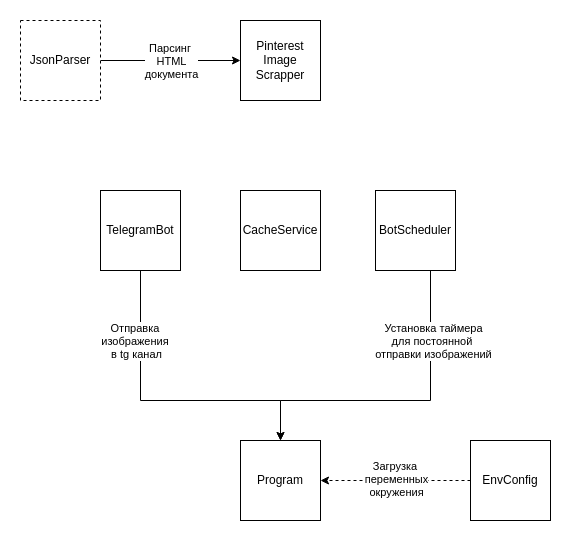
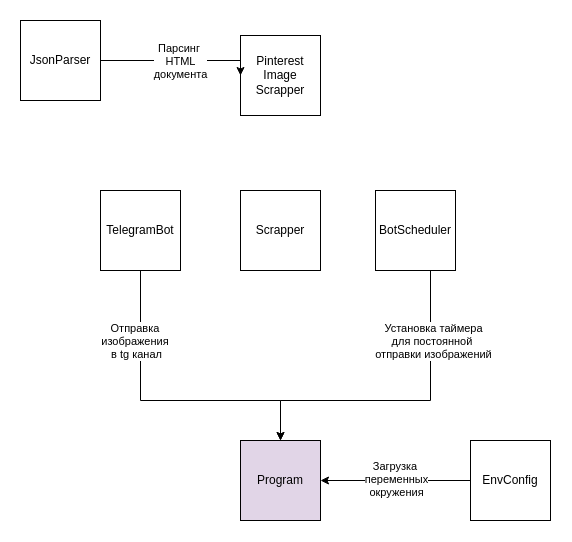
(61, 61) -> (61, 61)
(281, 61) -> (281, 76)
(281, 231) -> (281, 231)
(281, 481) -> (281, 481)
(448, 481) -> (448, 481)
